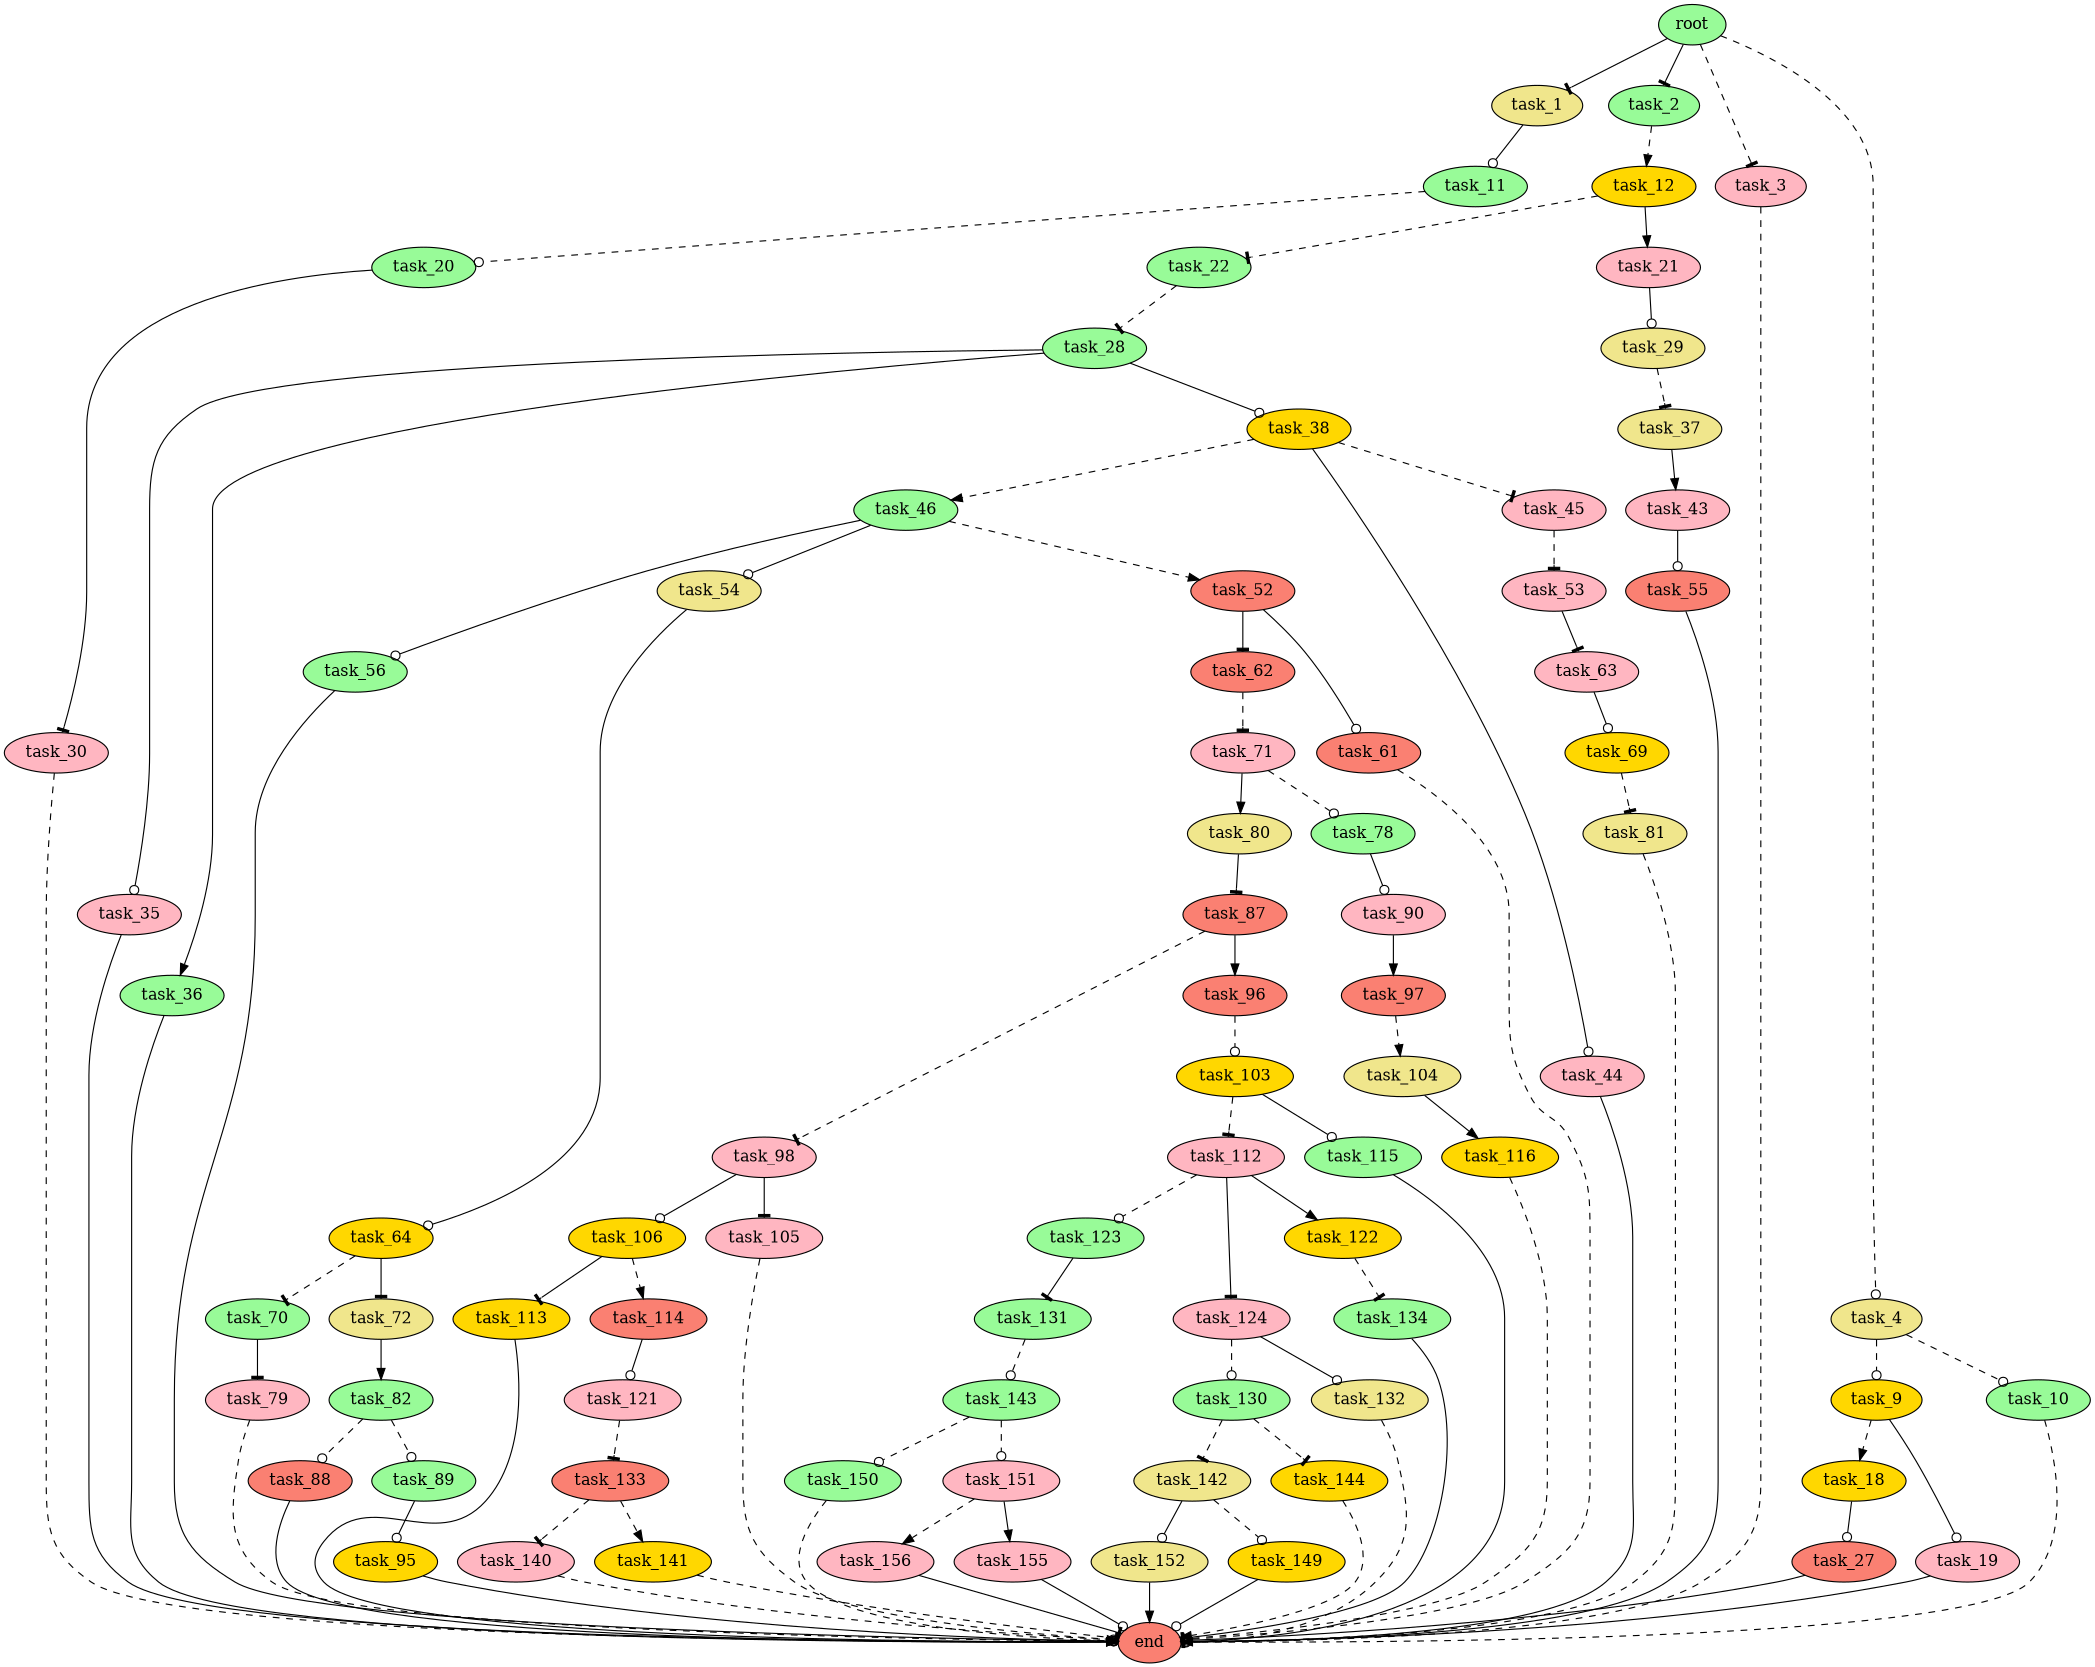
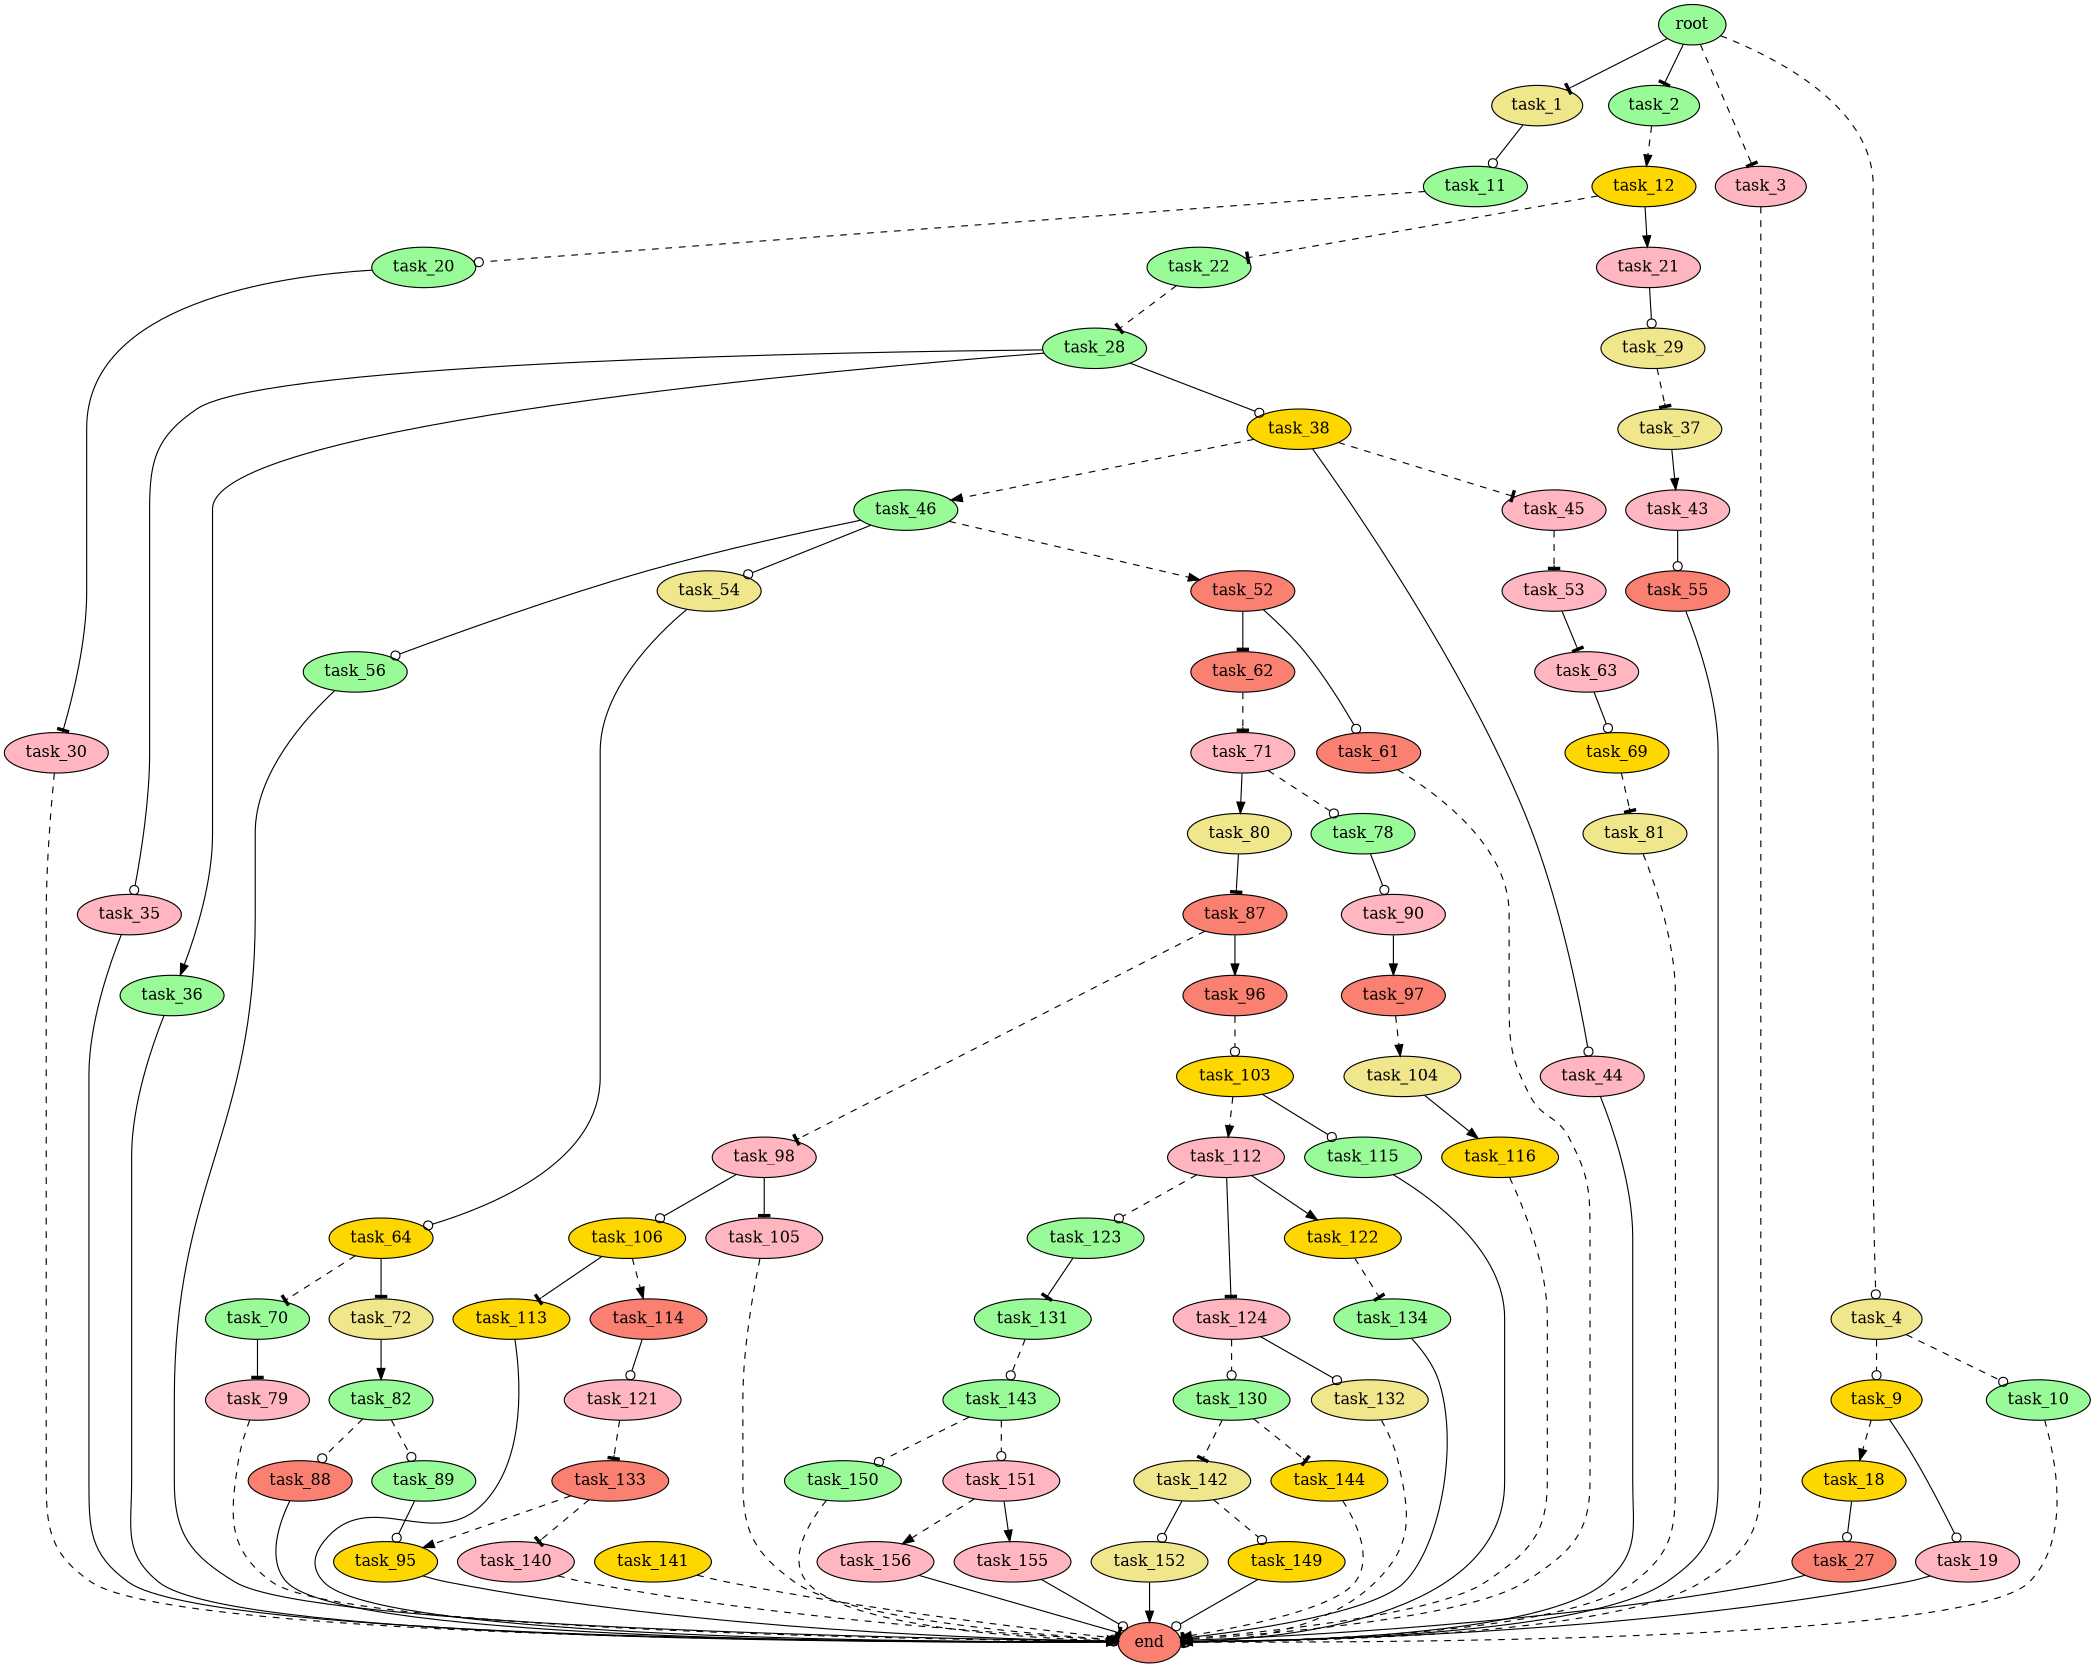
(1231, 1114) -> (1231, 1114)
(629, 1516) -> (502, 1520)
